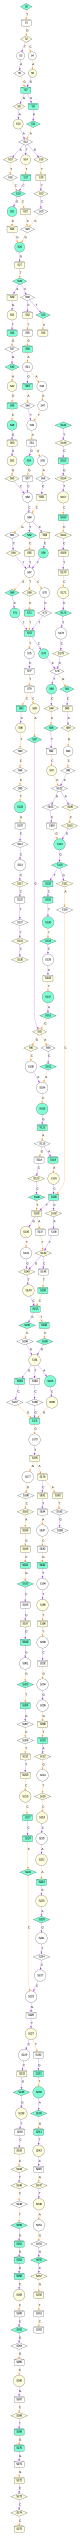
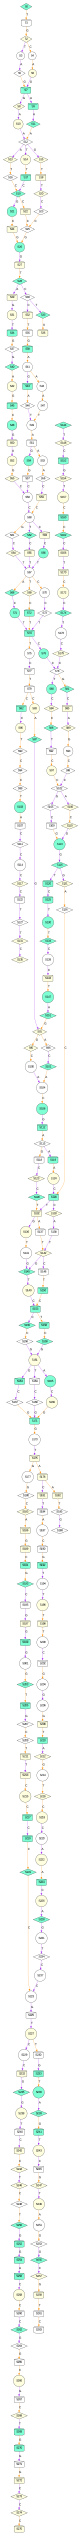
(63, 535) -> (63, 535)
(29, 543) -> (29, 543)
(27, 1272) -> (27, 1272)
